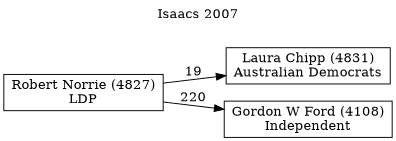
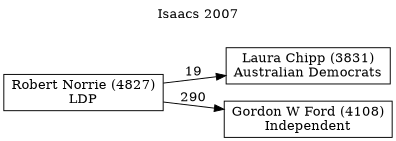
(308, 66) -> (308, 66)
(194, 98) -> (194, 98)
